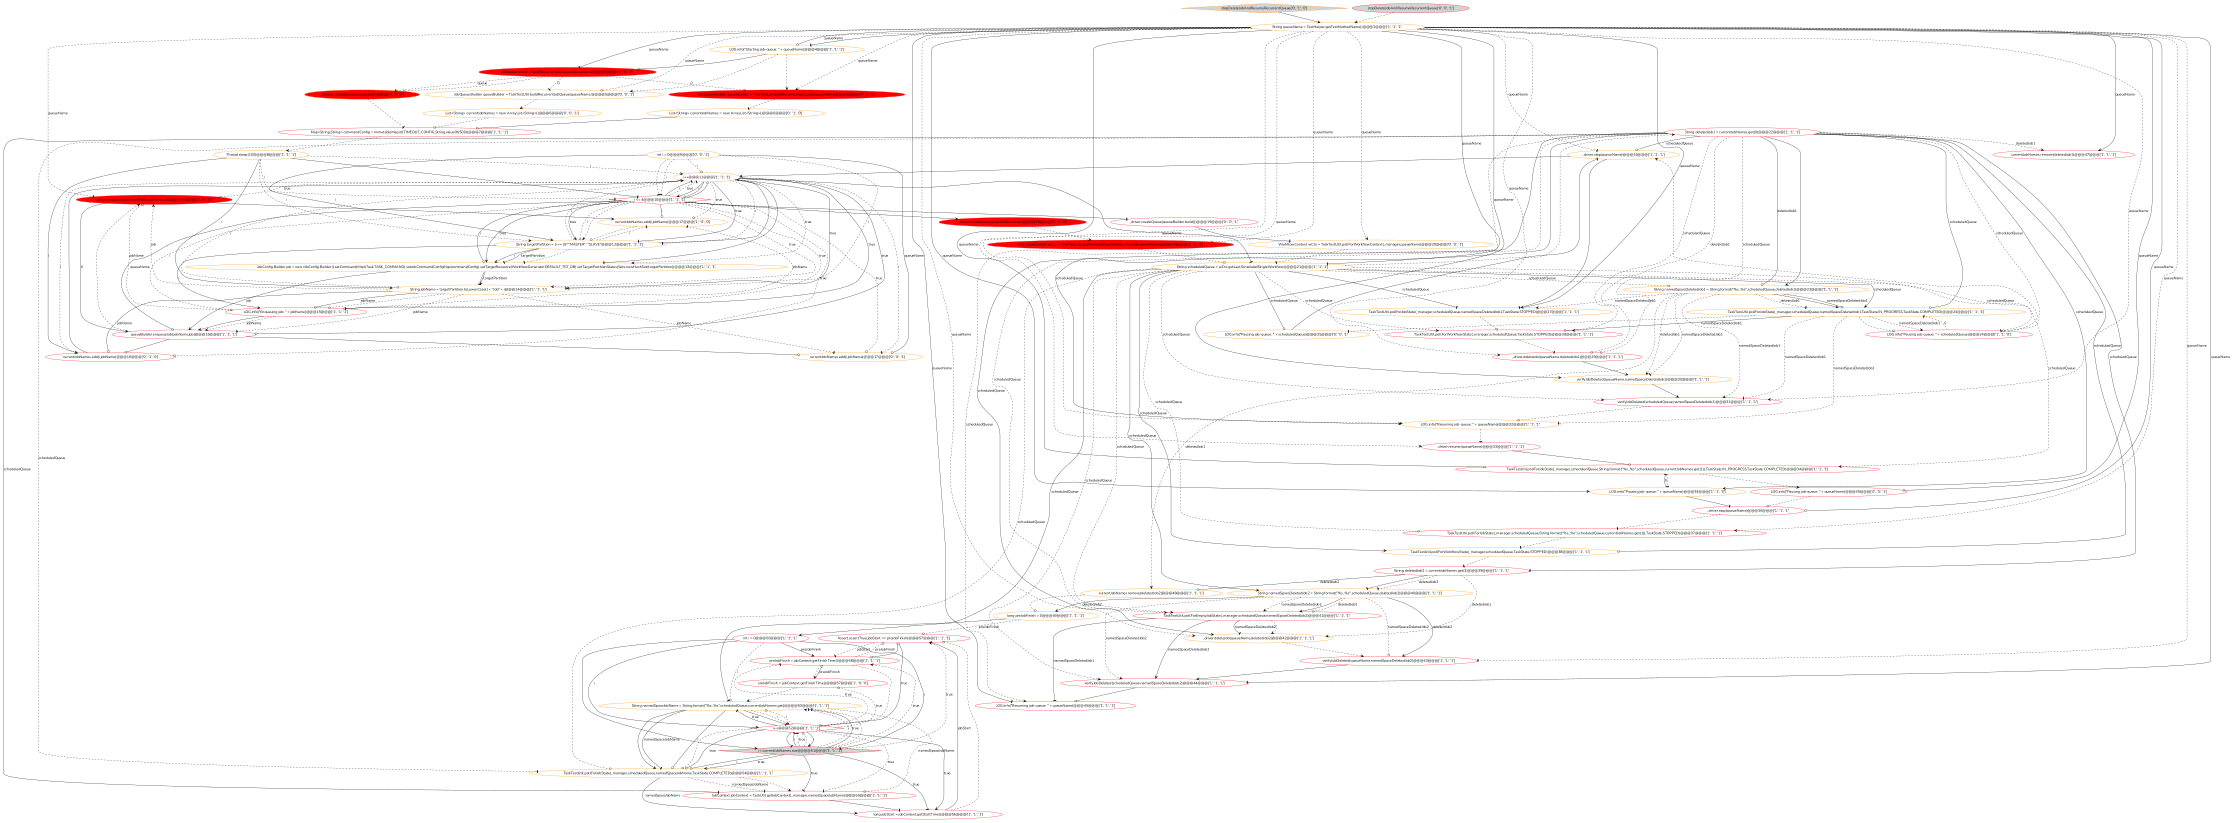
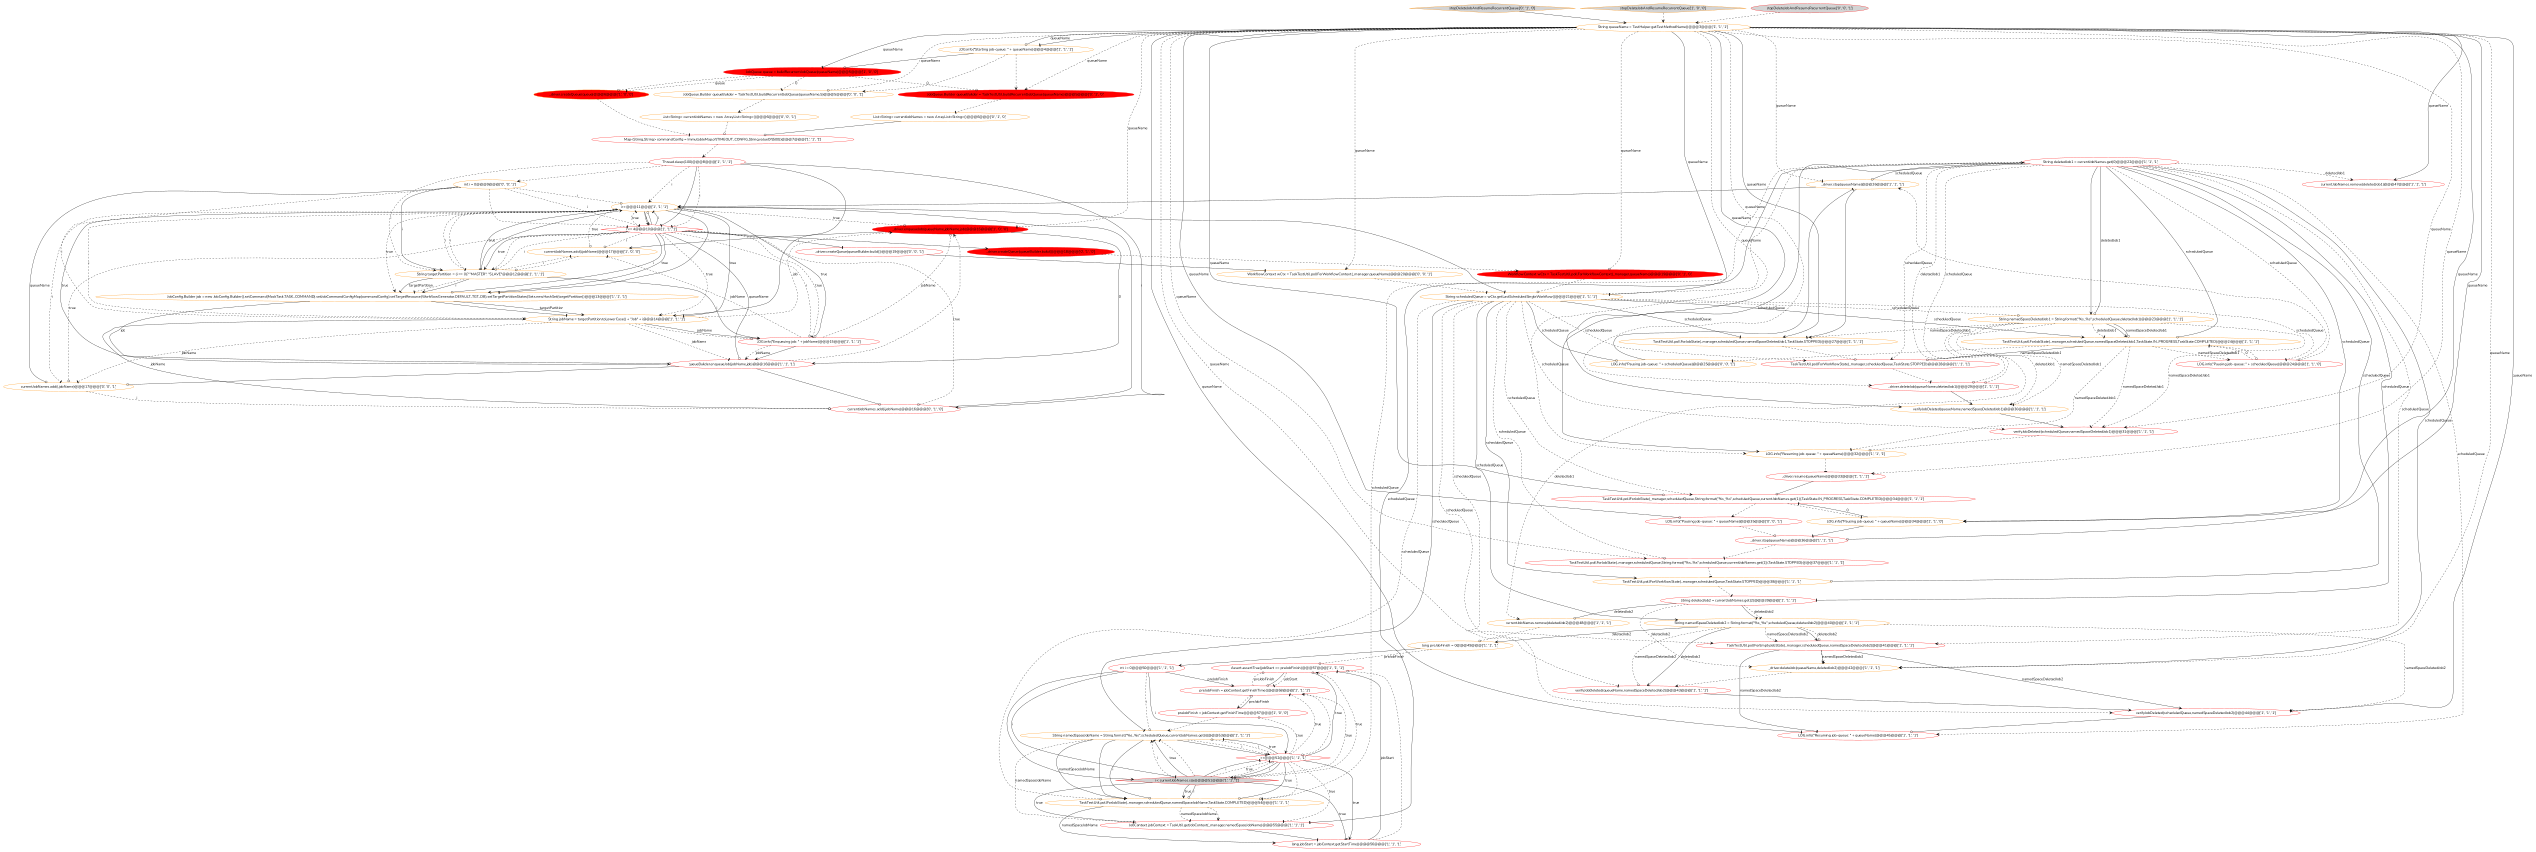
none -> (1663, 8)
(261, 155) -> (697, 162)
none -> (593, 173)
(292, 183) -> (457, 407)
(661, 210) -> (624, 240)
